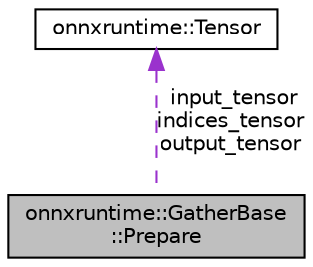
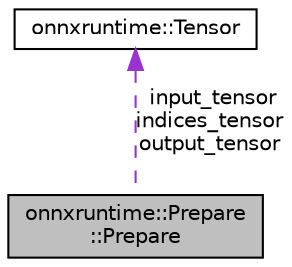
(156, 226) -> (136, 226)
